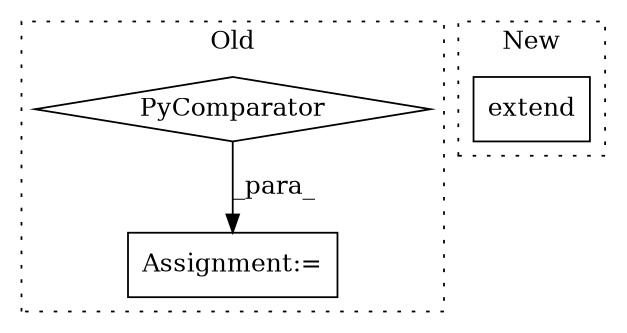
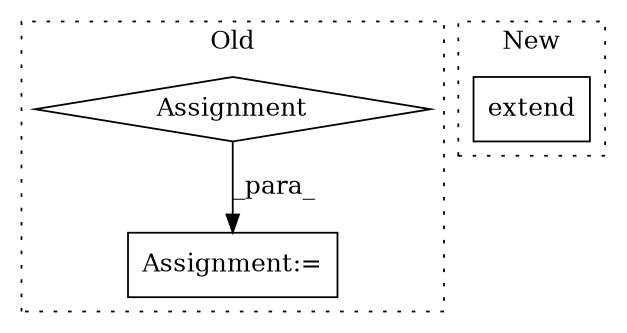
(233, 109) -> (233, 109)
